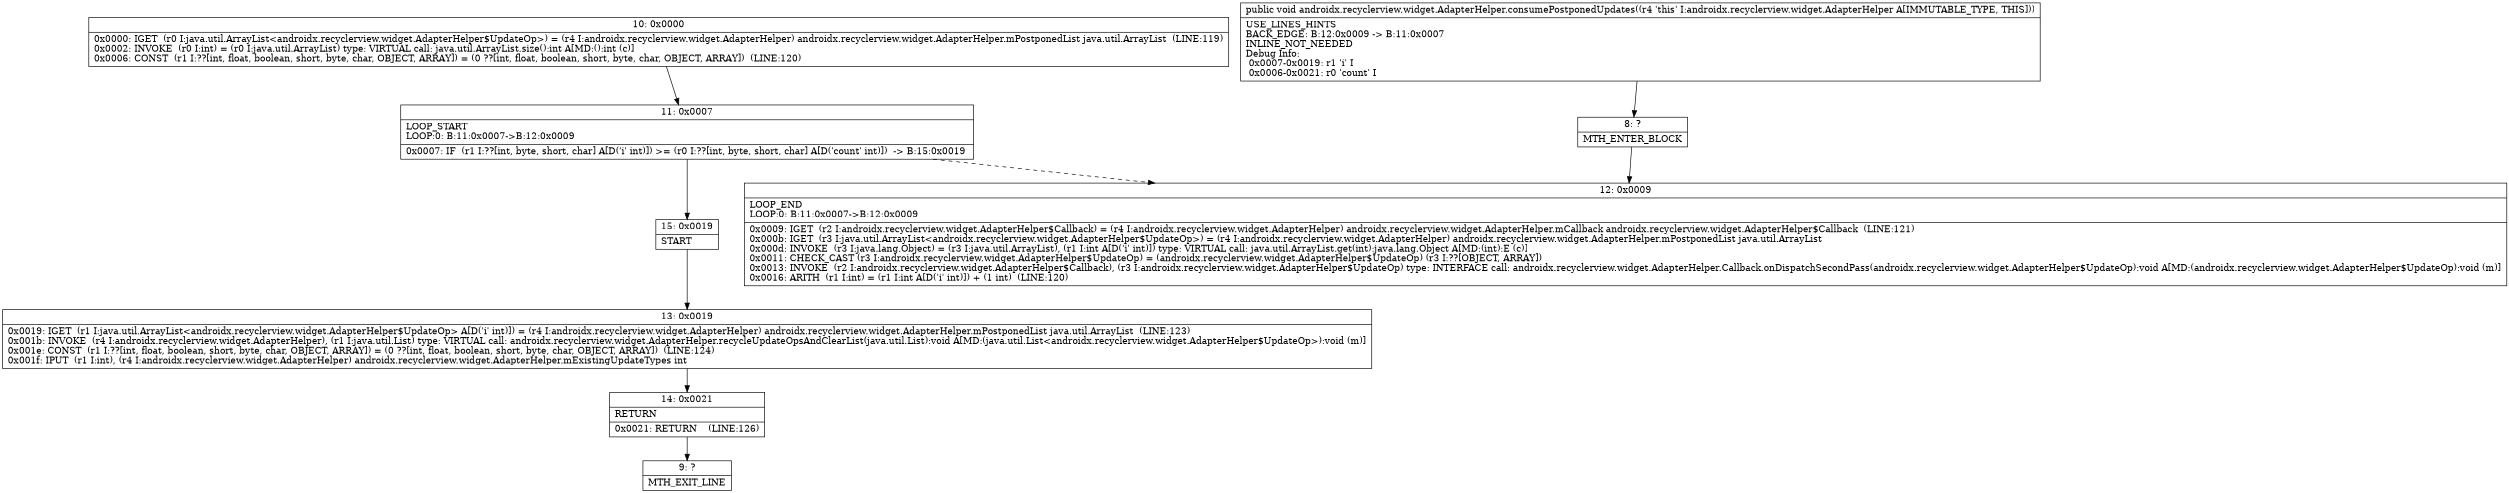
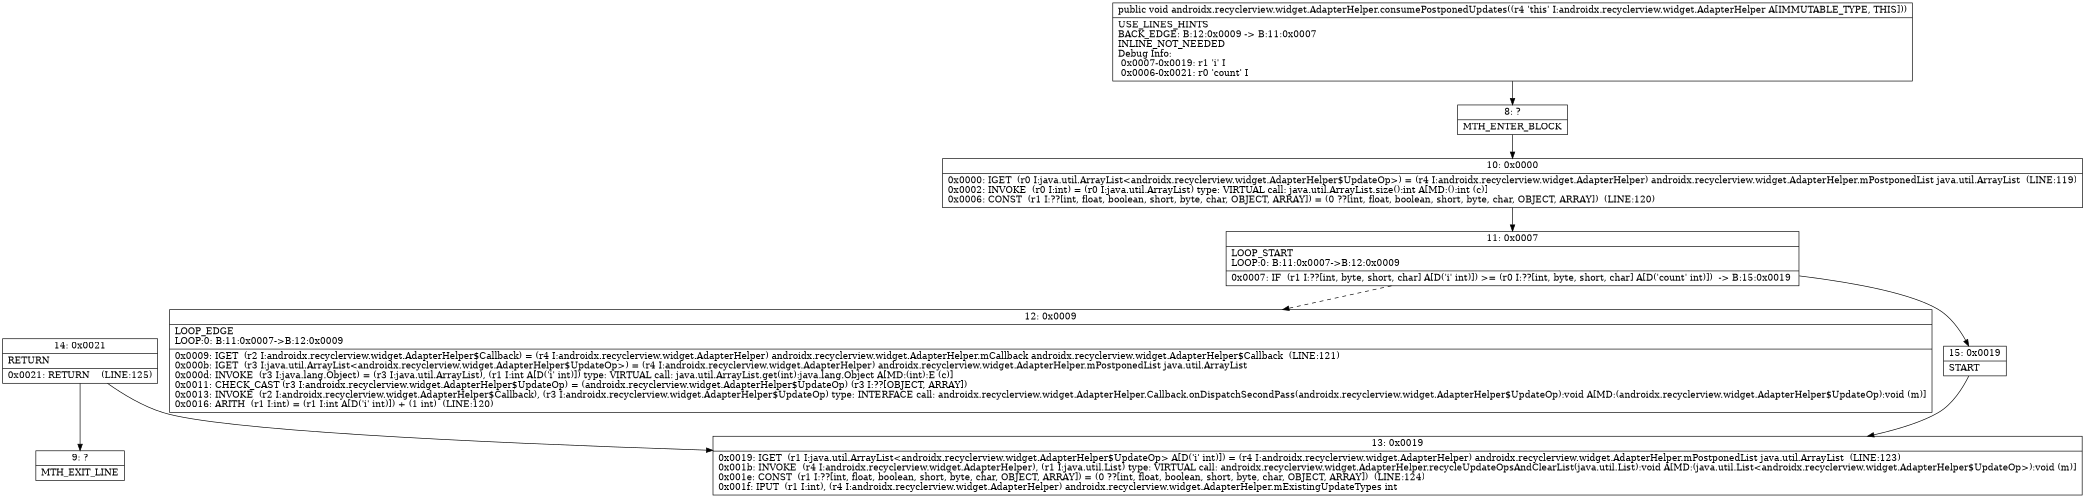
(1631, 162) -> (1513, 143)
(776, 205) -> (204, 332)
(687, 377) -> (403, 437)
(687, 429) -> (80, 376)
